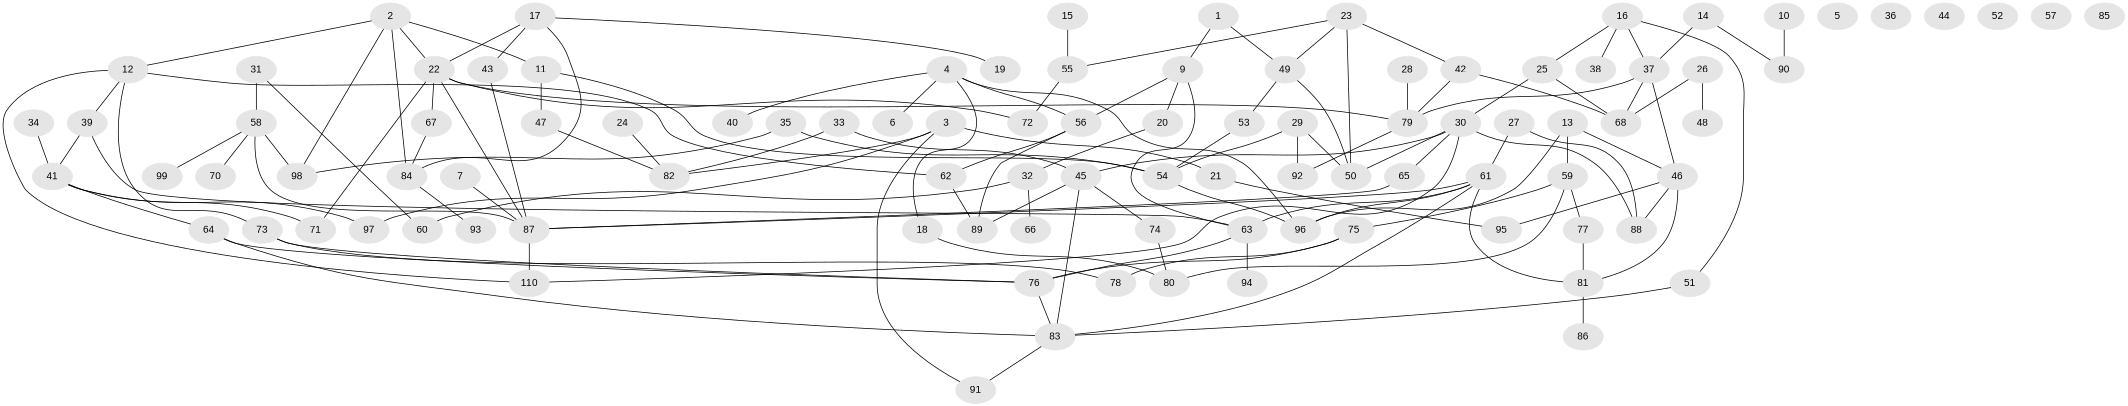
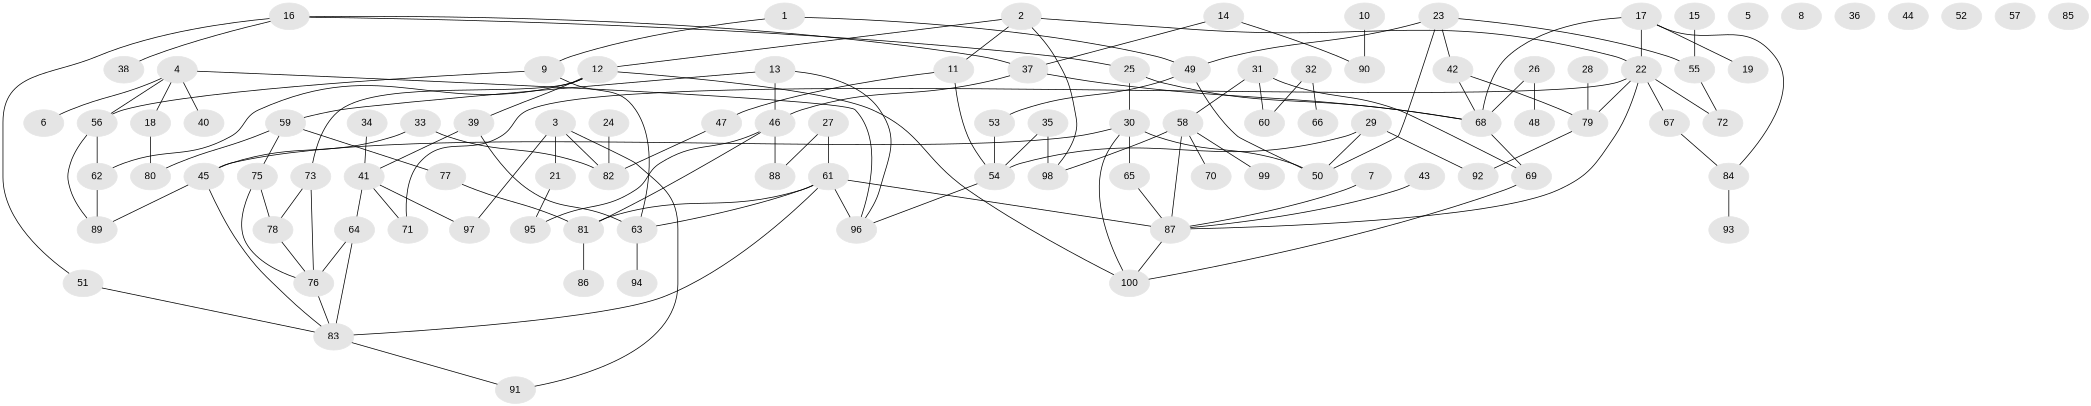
none -> (1802, 16)
(511, 43) -> (1542, 35)
(399, 96) -> none
(1528, 96) -> none
(1163, 123) -> none
(1573, 152) -> none
none -> (1532, 177)
(1155, 230) -> none
(1170, 255) -> (293, 257)
(529, 283) -> (1130, 283)
